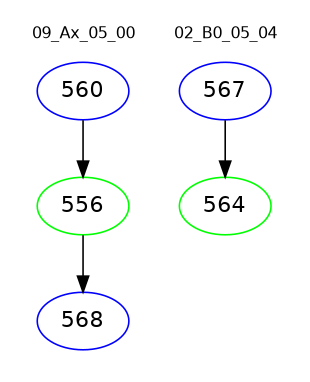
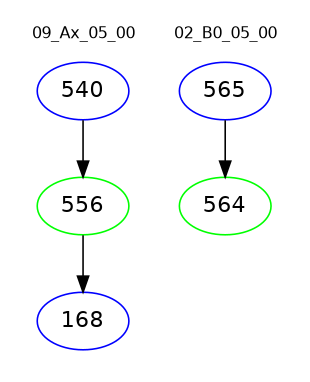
(226, 34) -> (226, 34)
(83, 91) -> (83, 91)
(225, 91) -> (225, 91)
(83, 321) -> (83, 321)
